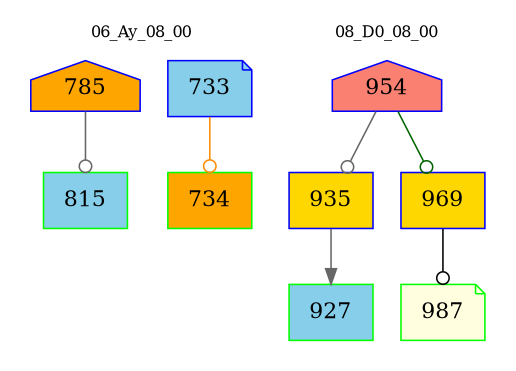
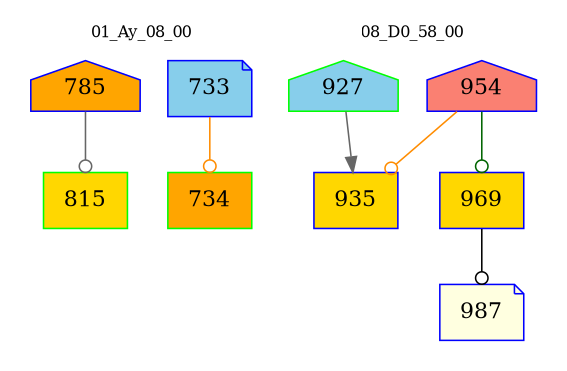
(141, 33) -> (141, 33)
(387, 33) -> (413, 33)
(363, 136) -> (426, 138)
(85, 200) -> (85, 200)
(331, 249) -> (348, 134)
(331, 312) -> (343, 89)
(443, 312) -> (482, 312)
